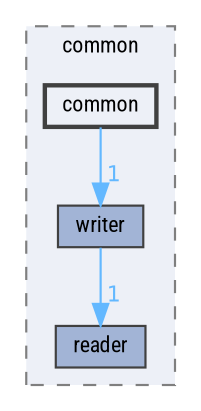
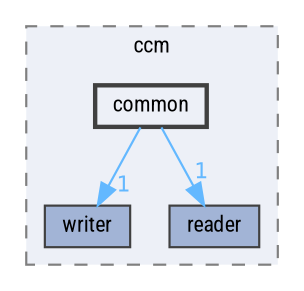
(101, 47) -> (152, 47)
(101, 276) -> (177, 157)
